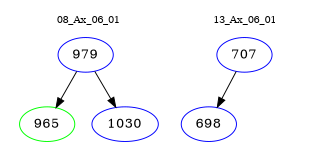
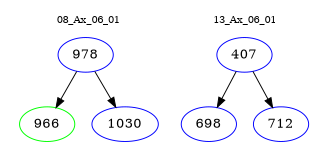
(86, 55) -> (86, 55)
(244, 55) -> (244, 55)
(47, 124) -> (47, 124)
none -> (281, 124)
